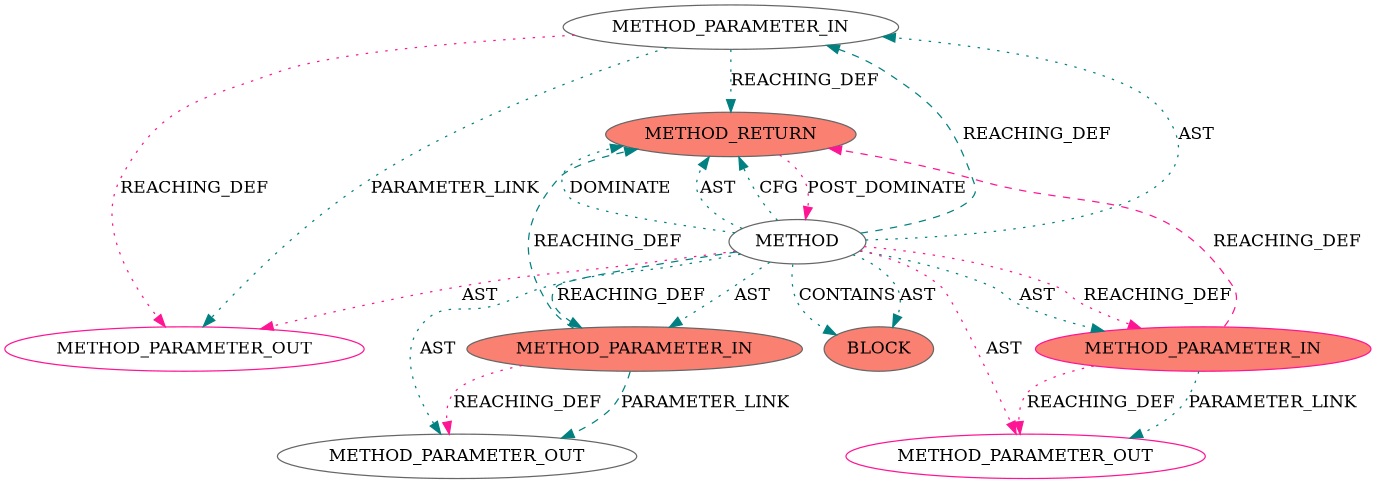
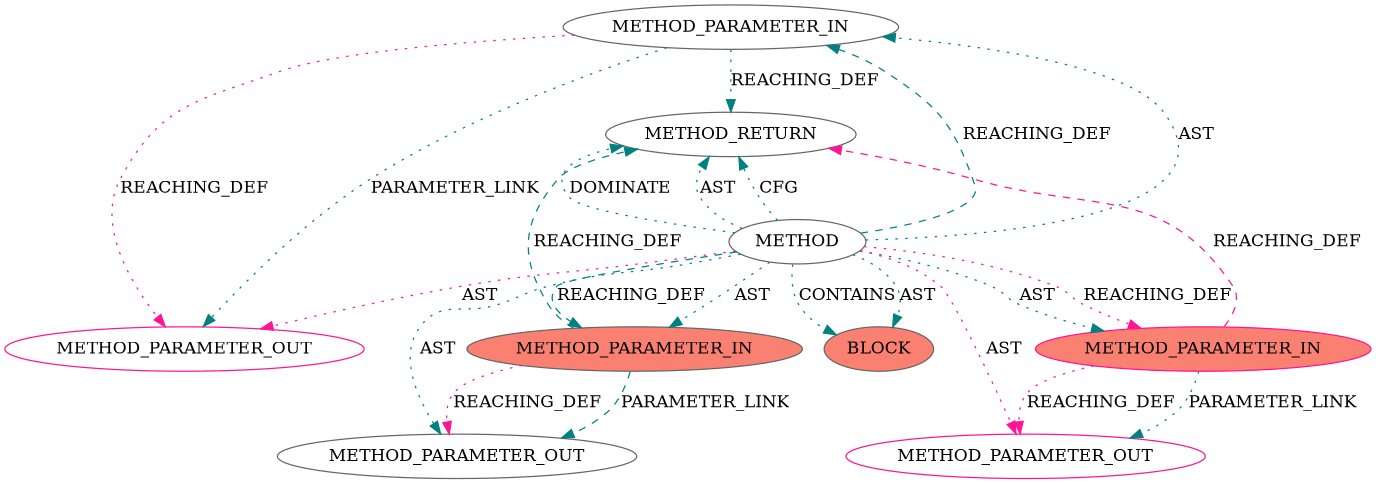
(731, 134) -> (731, 134)
(802, 177) -> none
